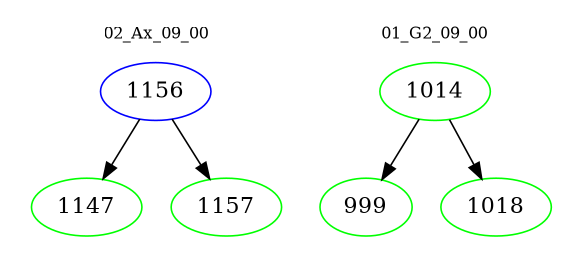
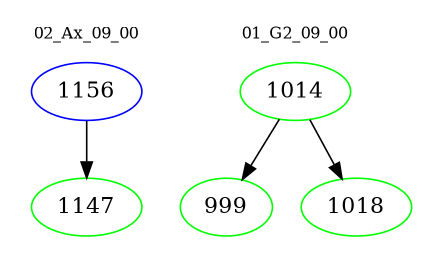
(226, 207) -> none
